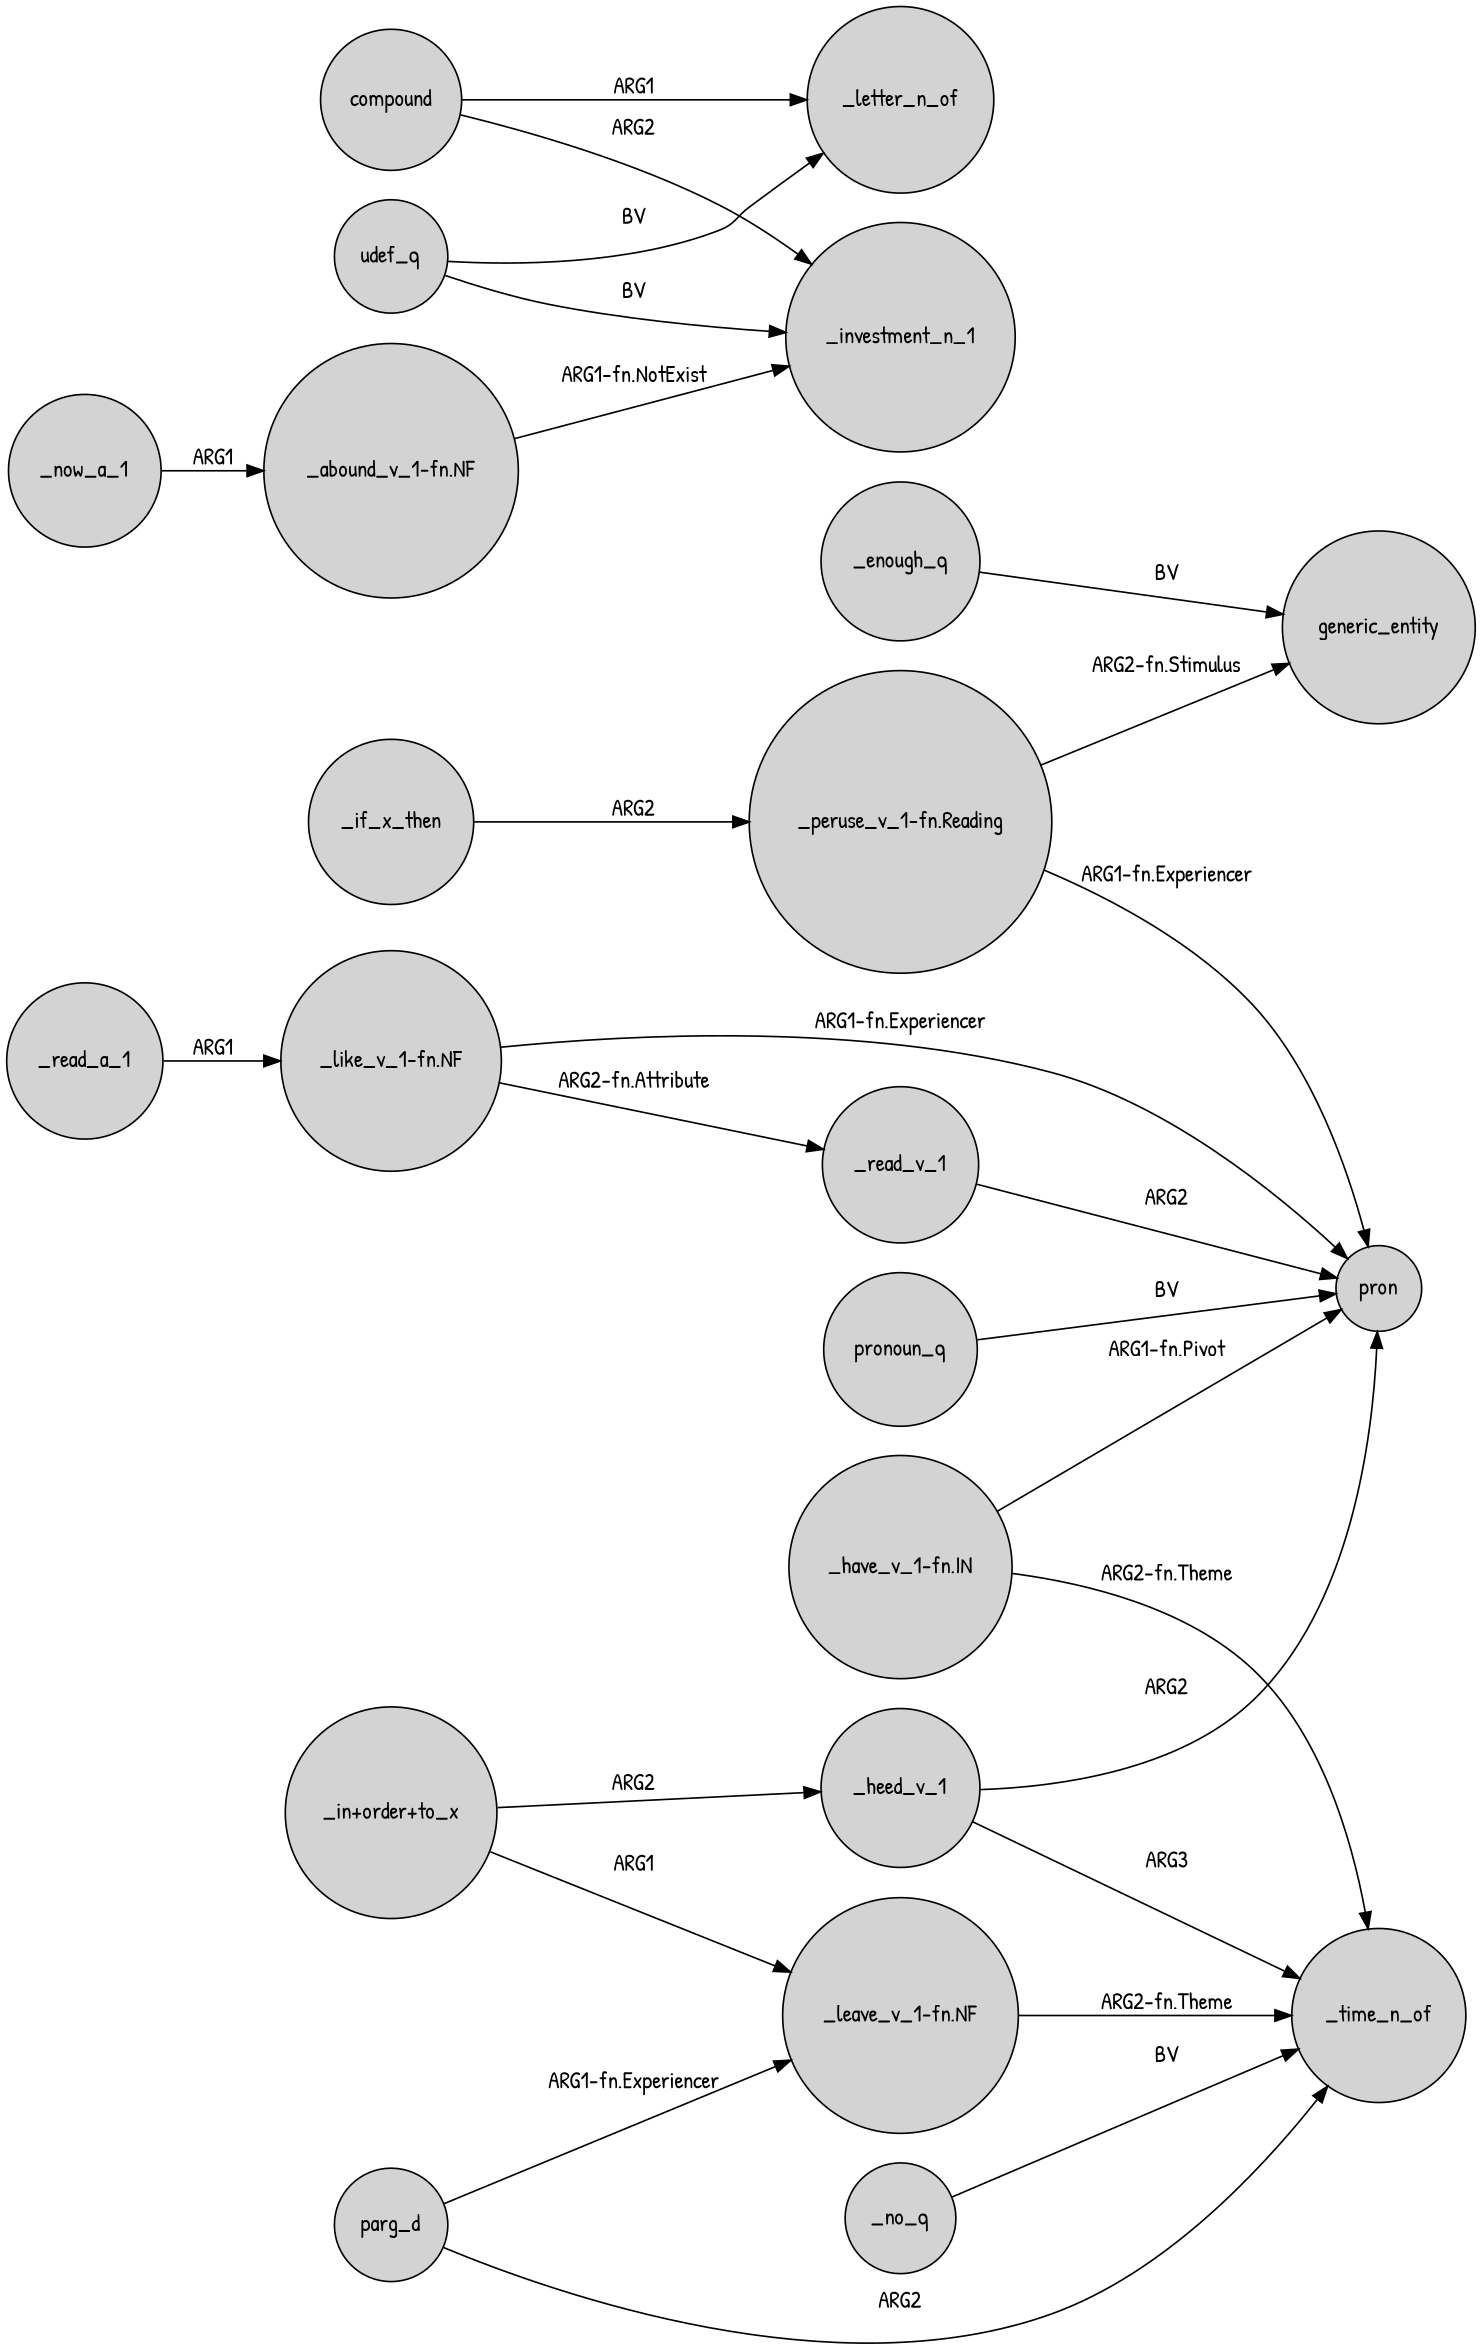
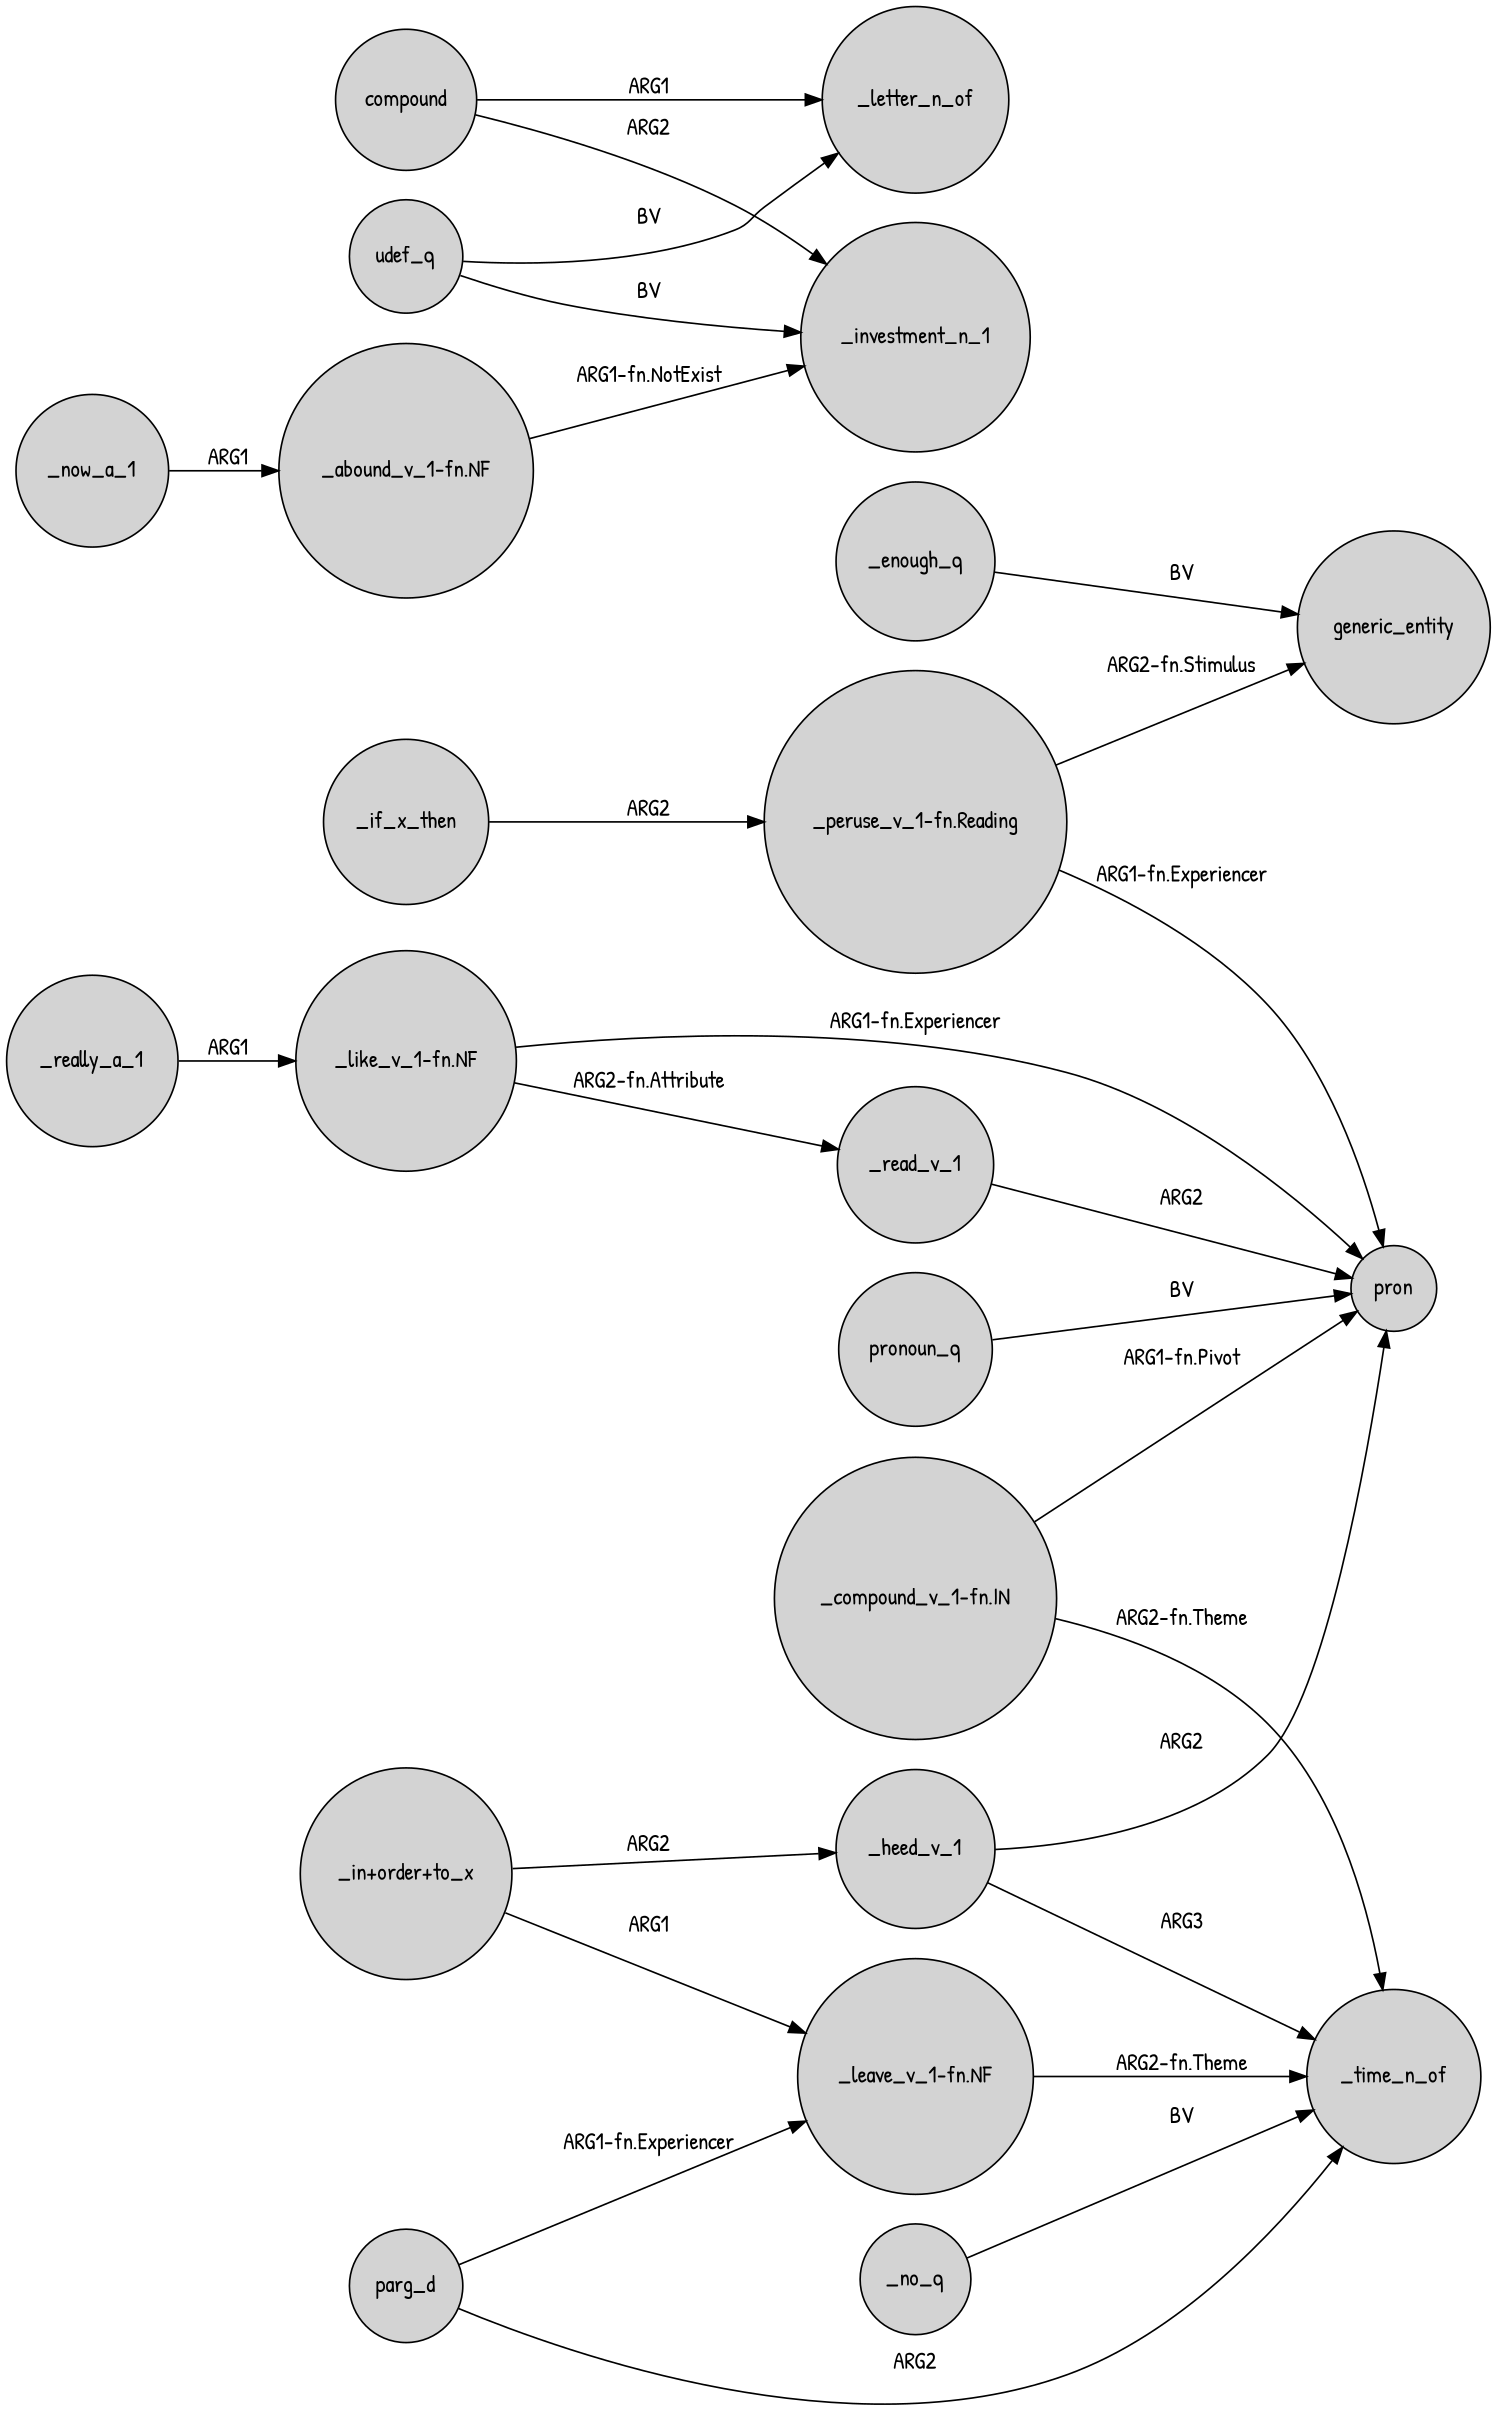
(85, 1061) -> (92, 1061)
(901, 1567) -> (916, 1598)
